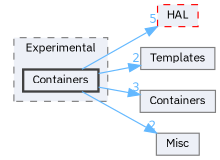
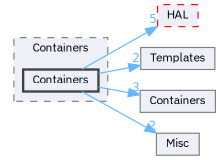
(61, 49) -> (61, 49)
